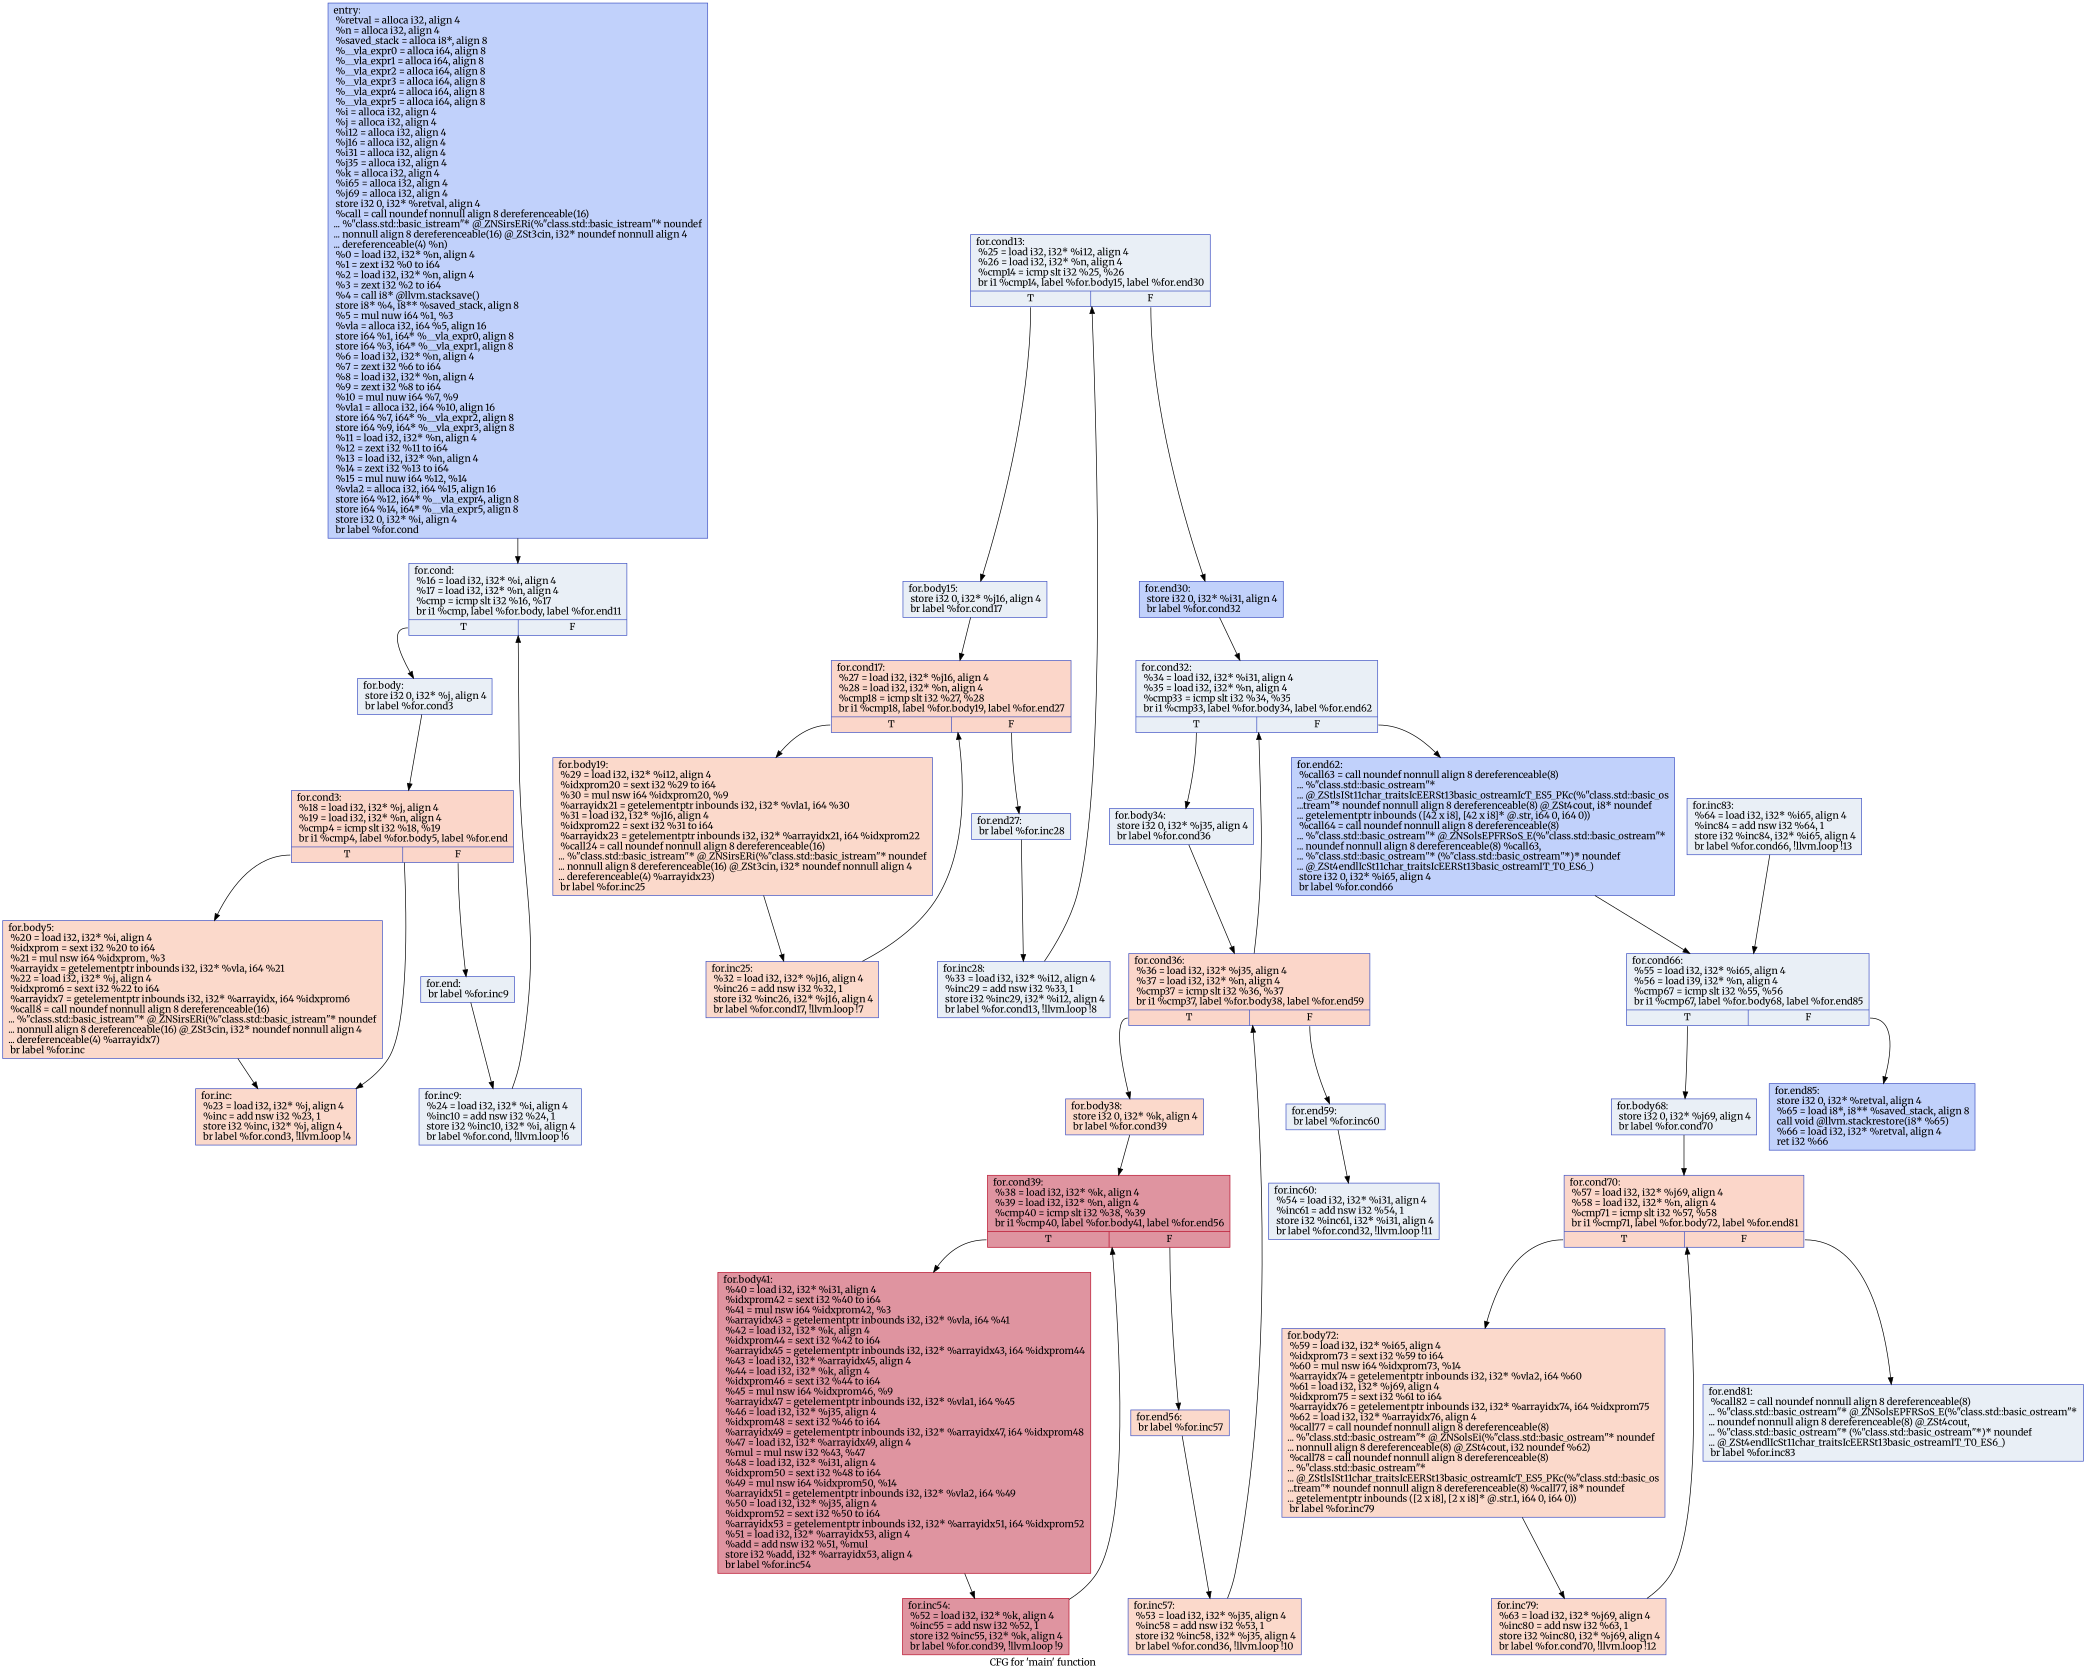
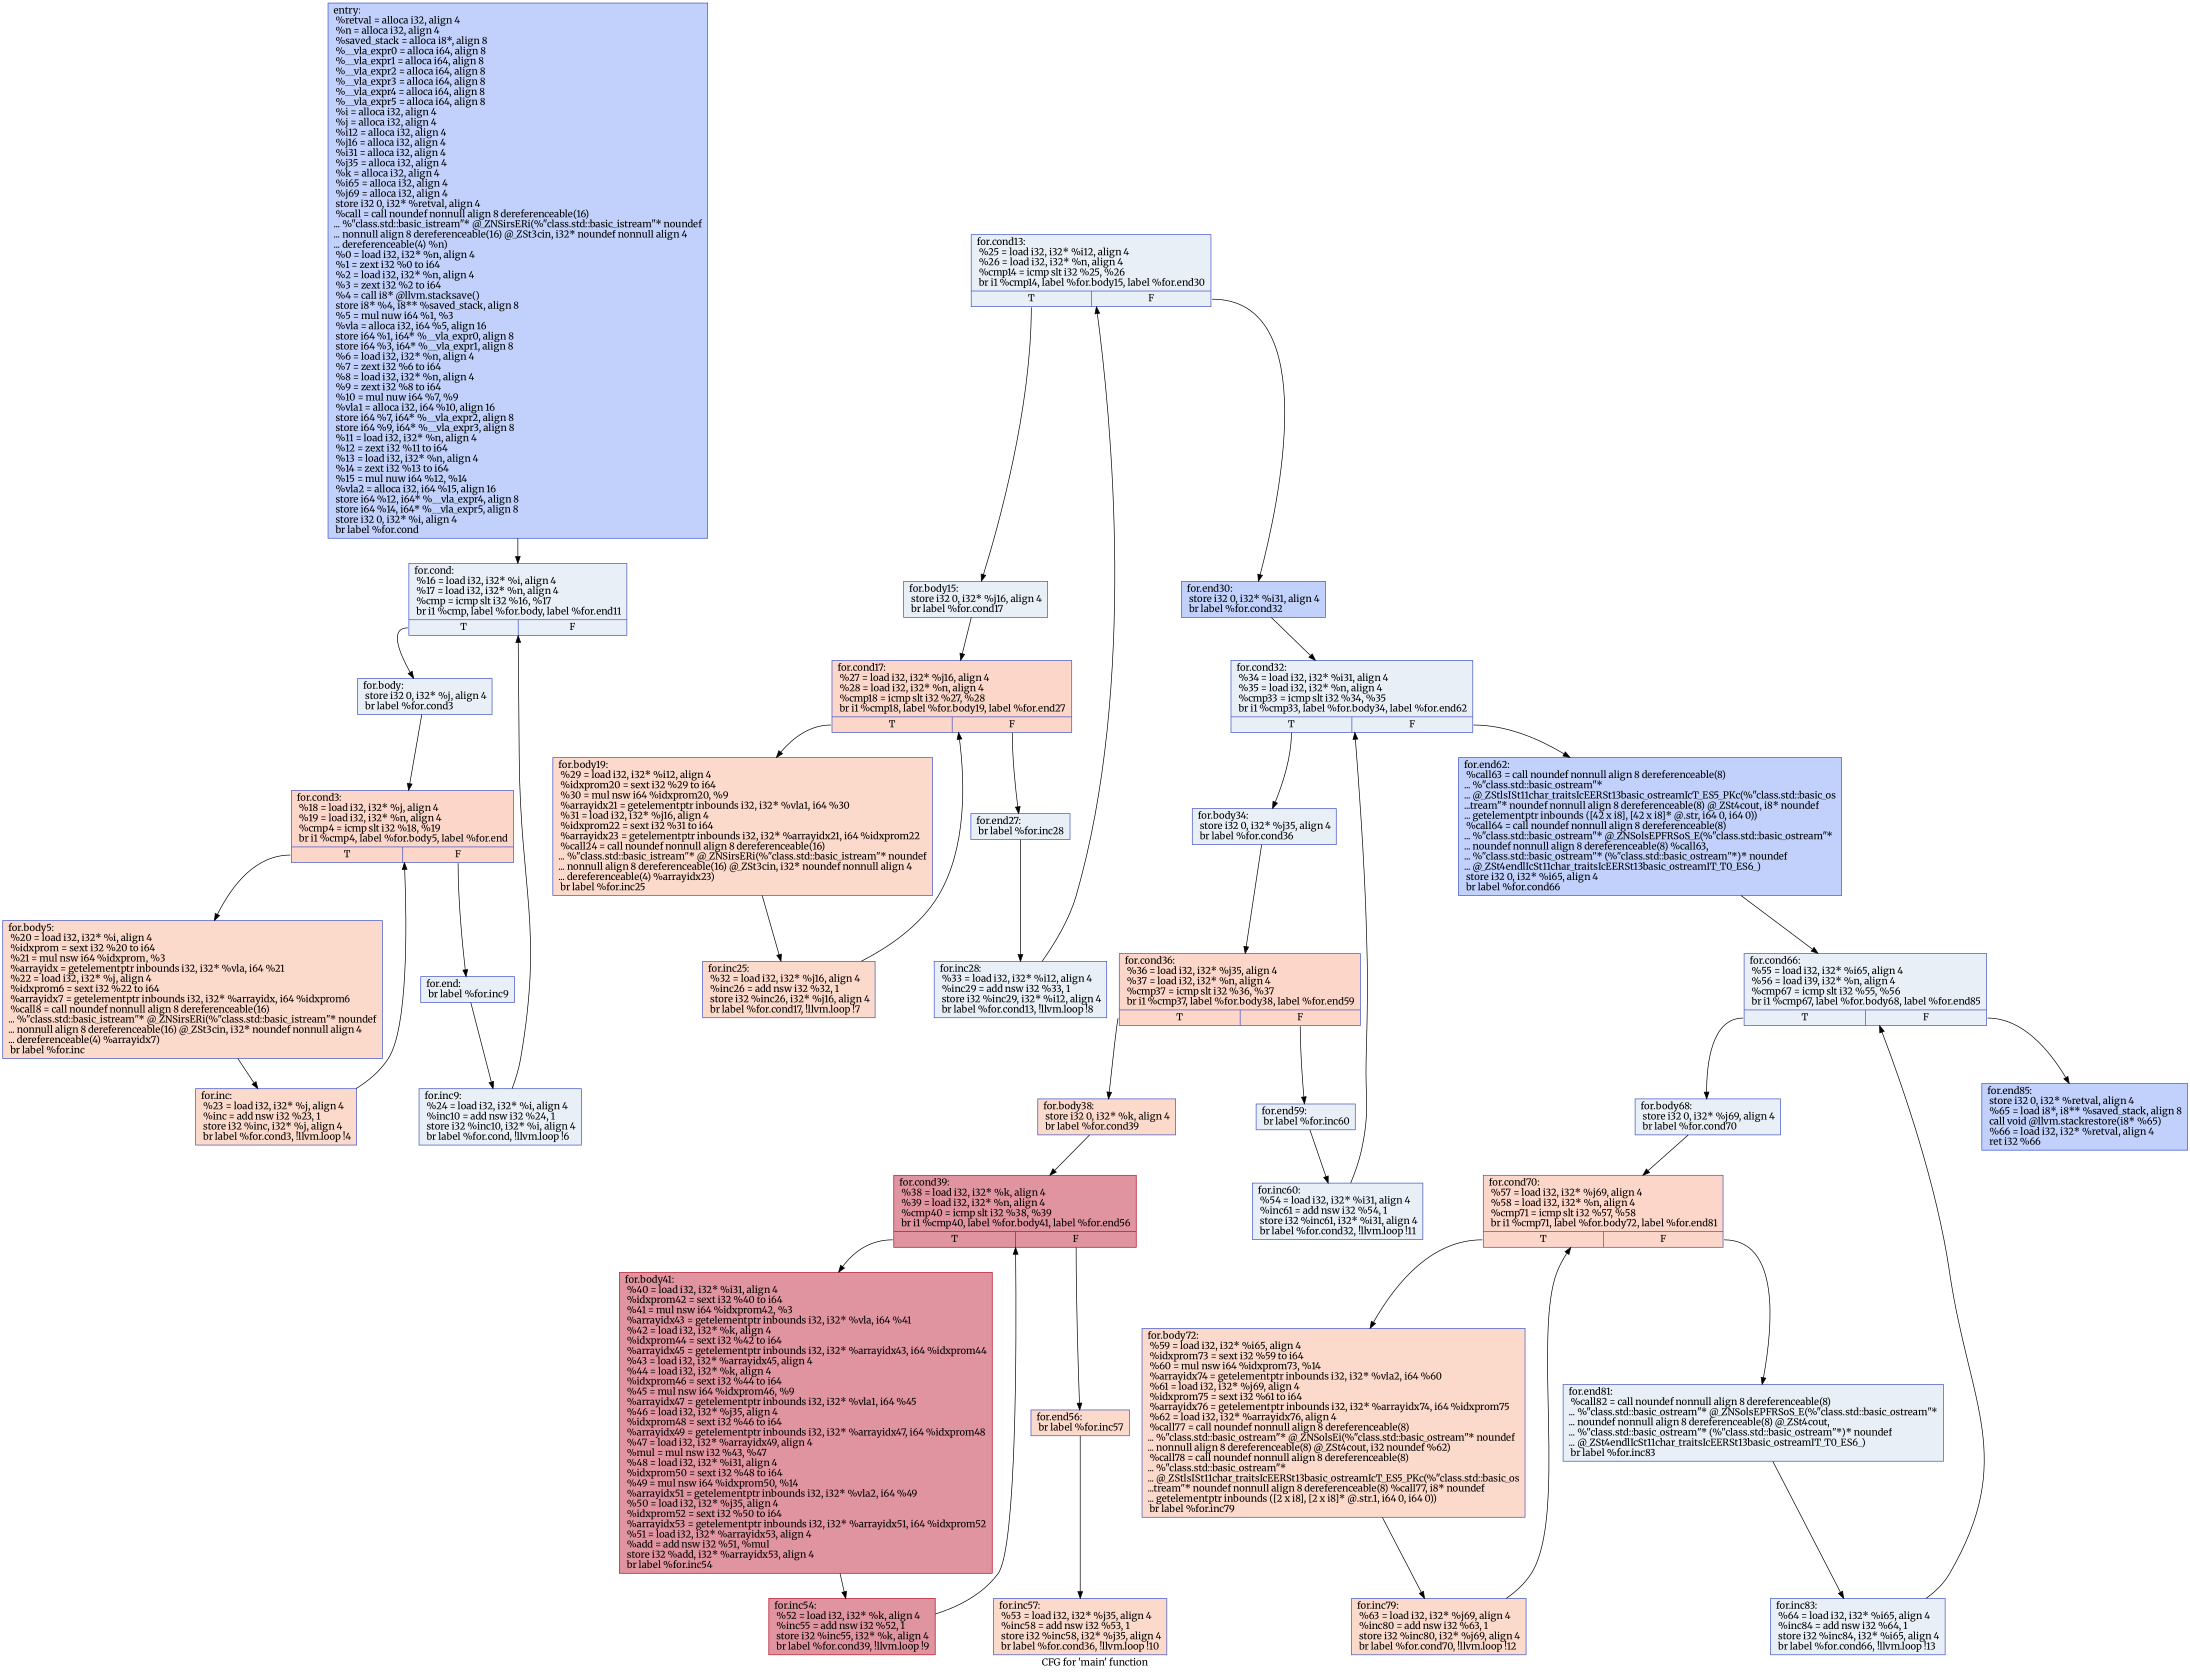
(1261, 847) -> (1367, 962)
(404, 980) -> (404, 987)
(1261, 1317) -> none
none -> (1807, 1527)
